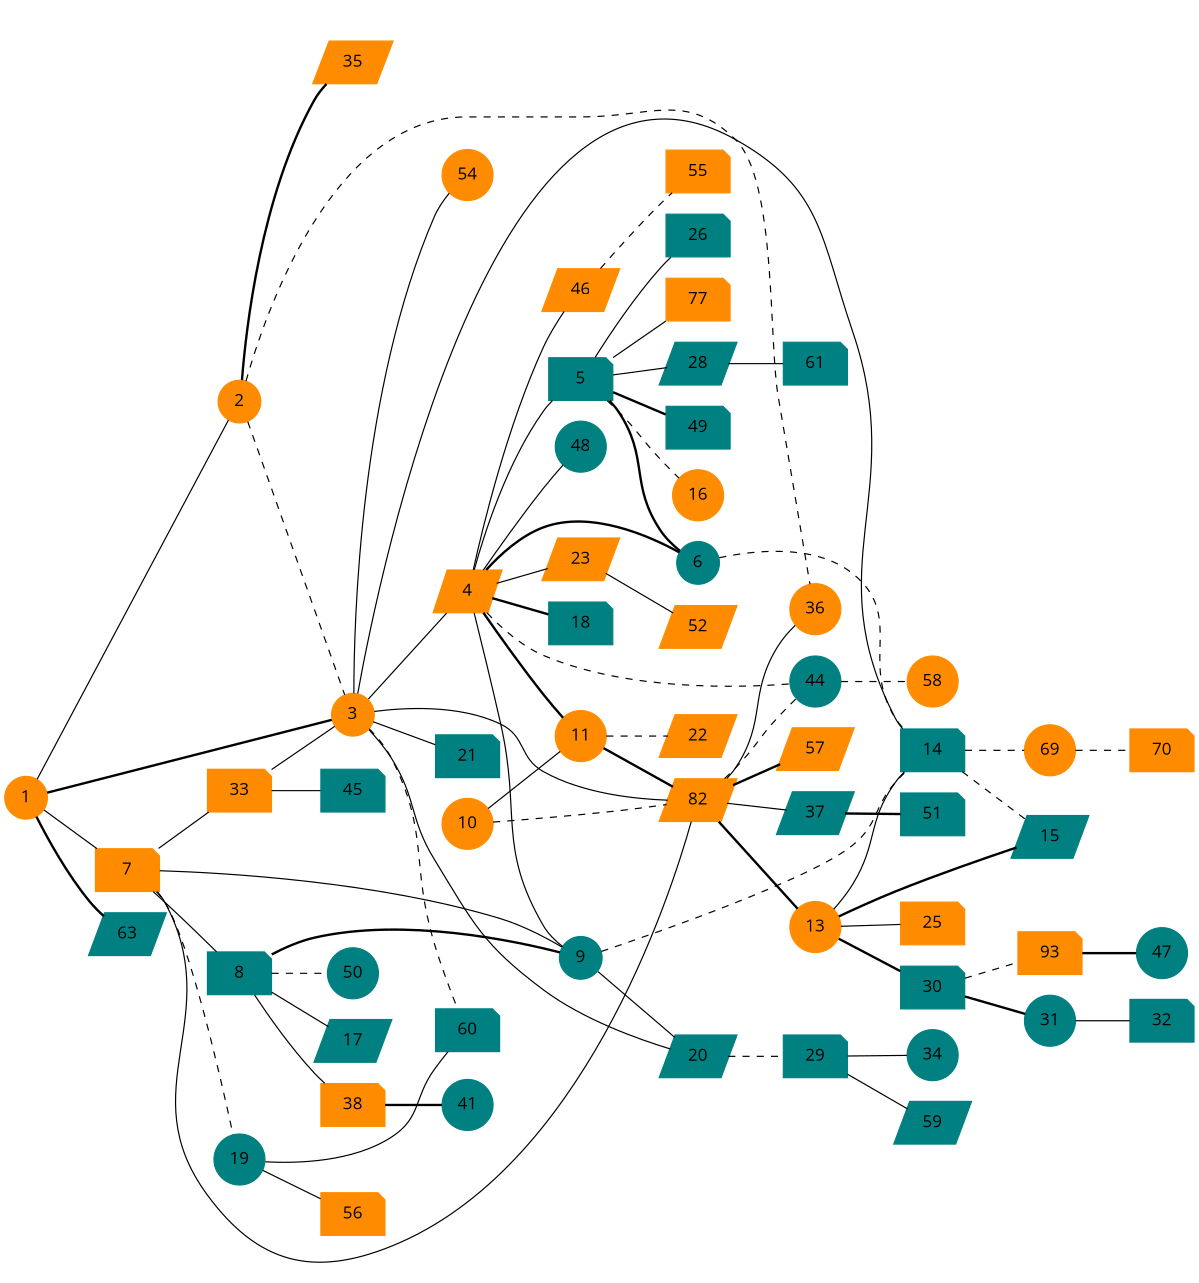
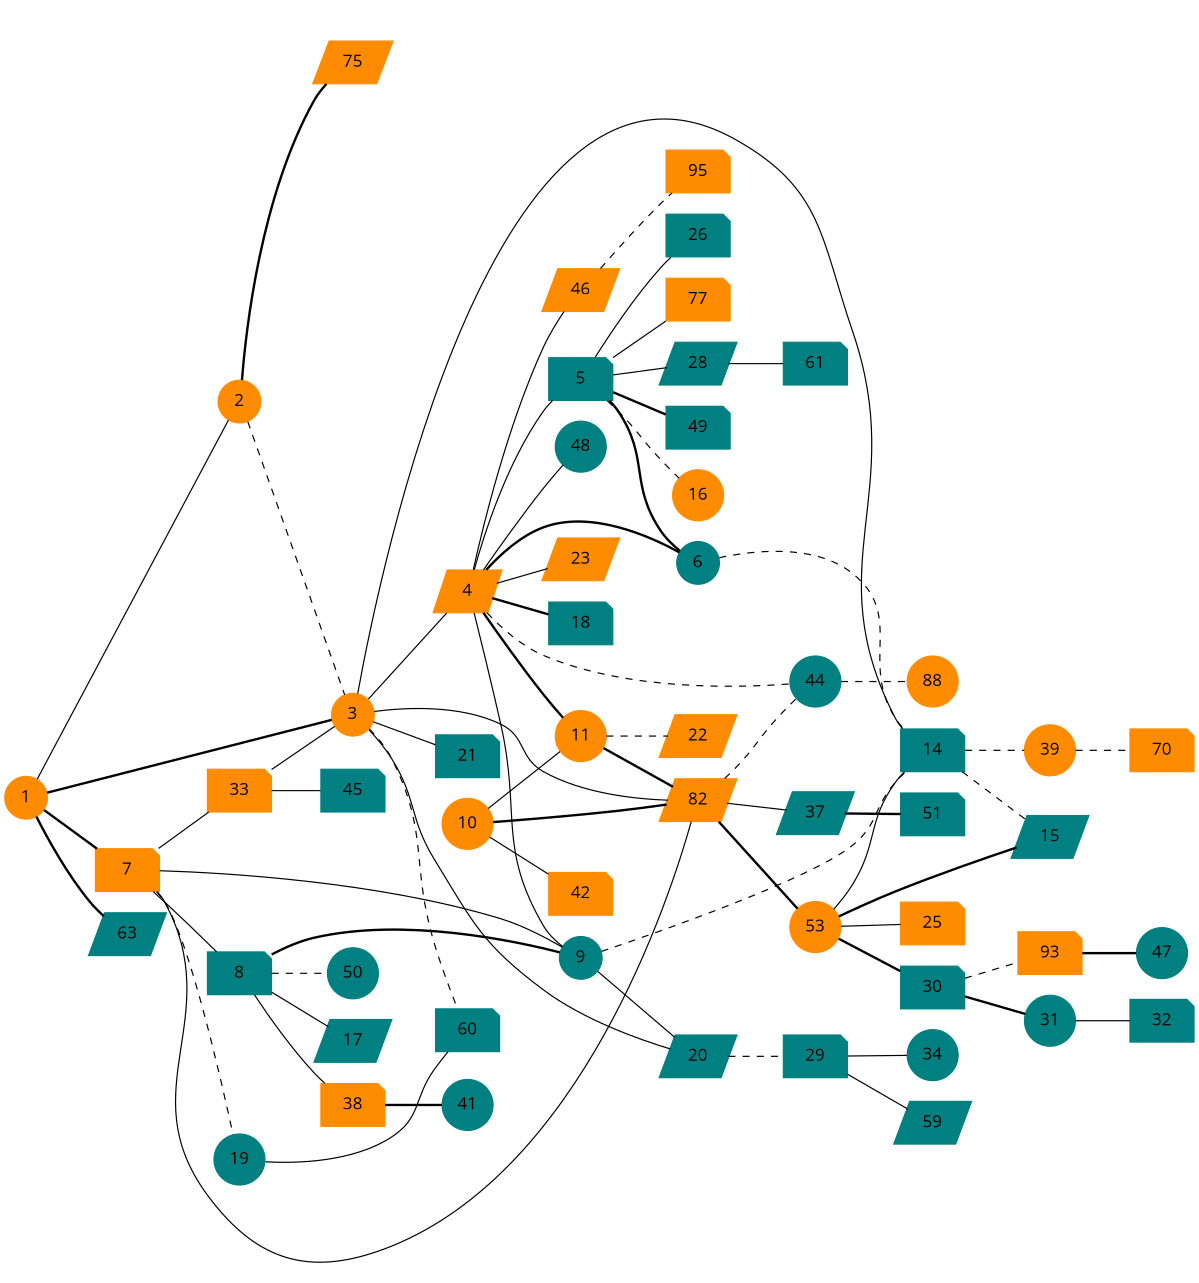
(353, 62) -> (353, 62)
(698, 171) -> (698, 171)
(468, 175) -> none
(815, 609) -> none
(698, 627) -> none
(933, 681) -> (933, 681)
(815, 749) -> none
(1050, 750) -> (1050, 750)
(580, 815) -> (580, 815)
(71, 829) -> (71, 829)
none -> (581, 894)
(815, 927) -> (815, 927)
(353, 1214) -> none
